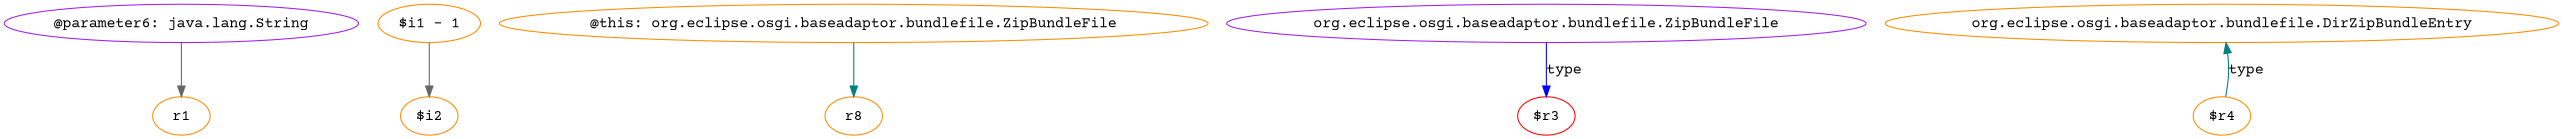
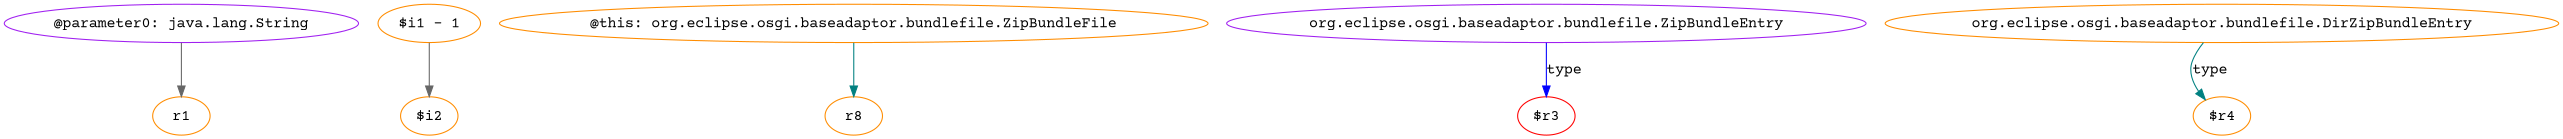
(181, 23) -> (181, 23)
(1546, 23) -> (1546, 23)
(2228, 75) -> (2191, 66)
